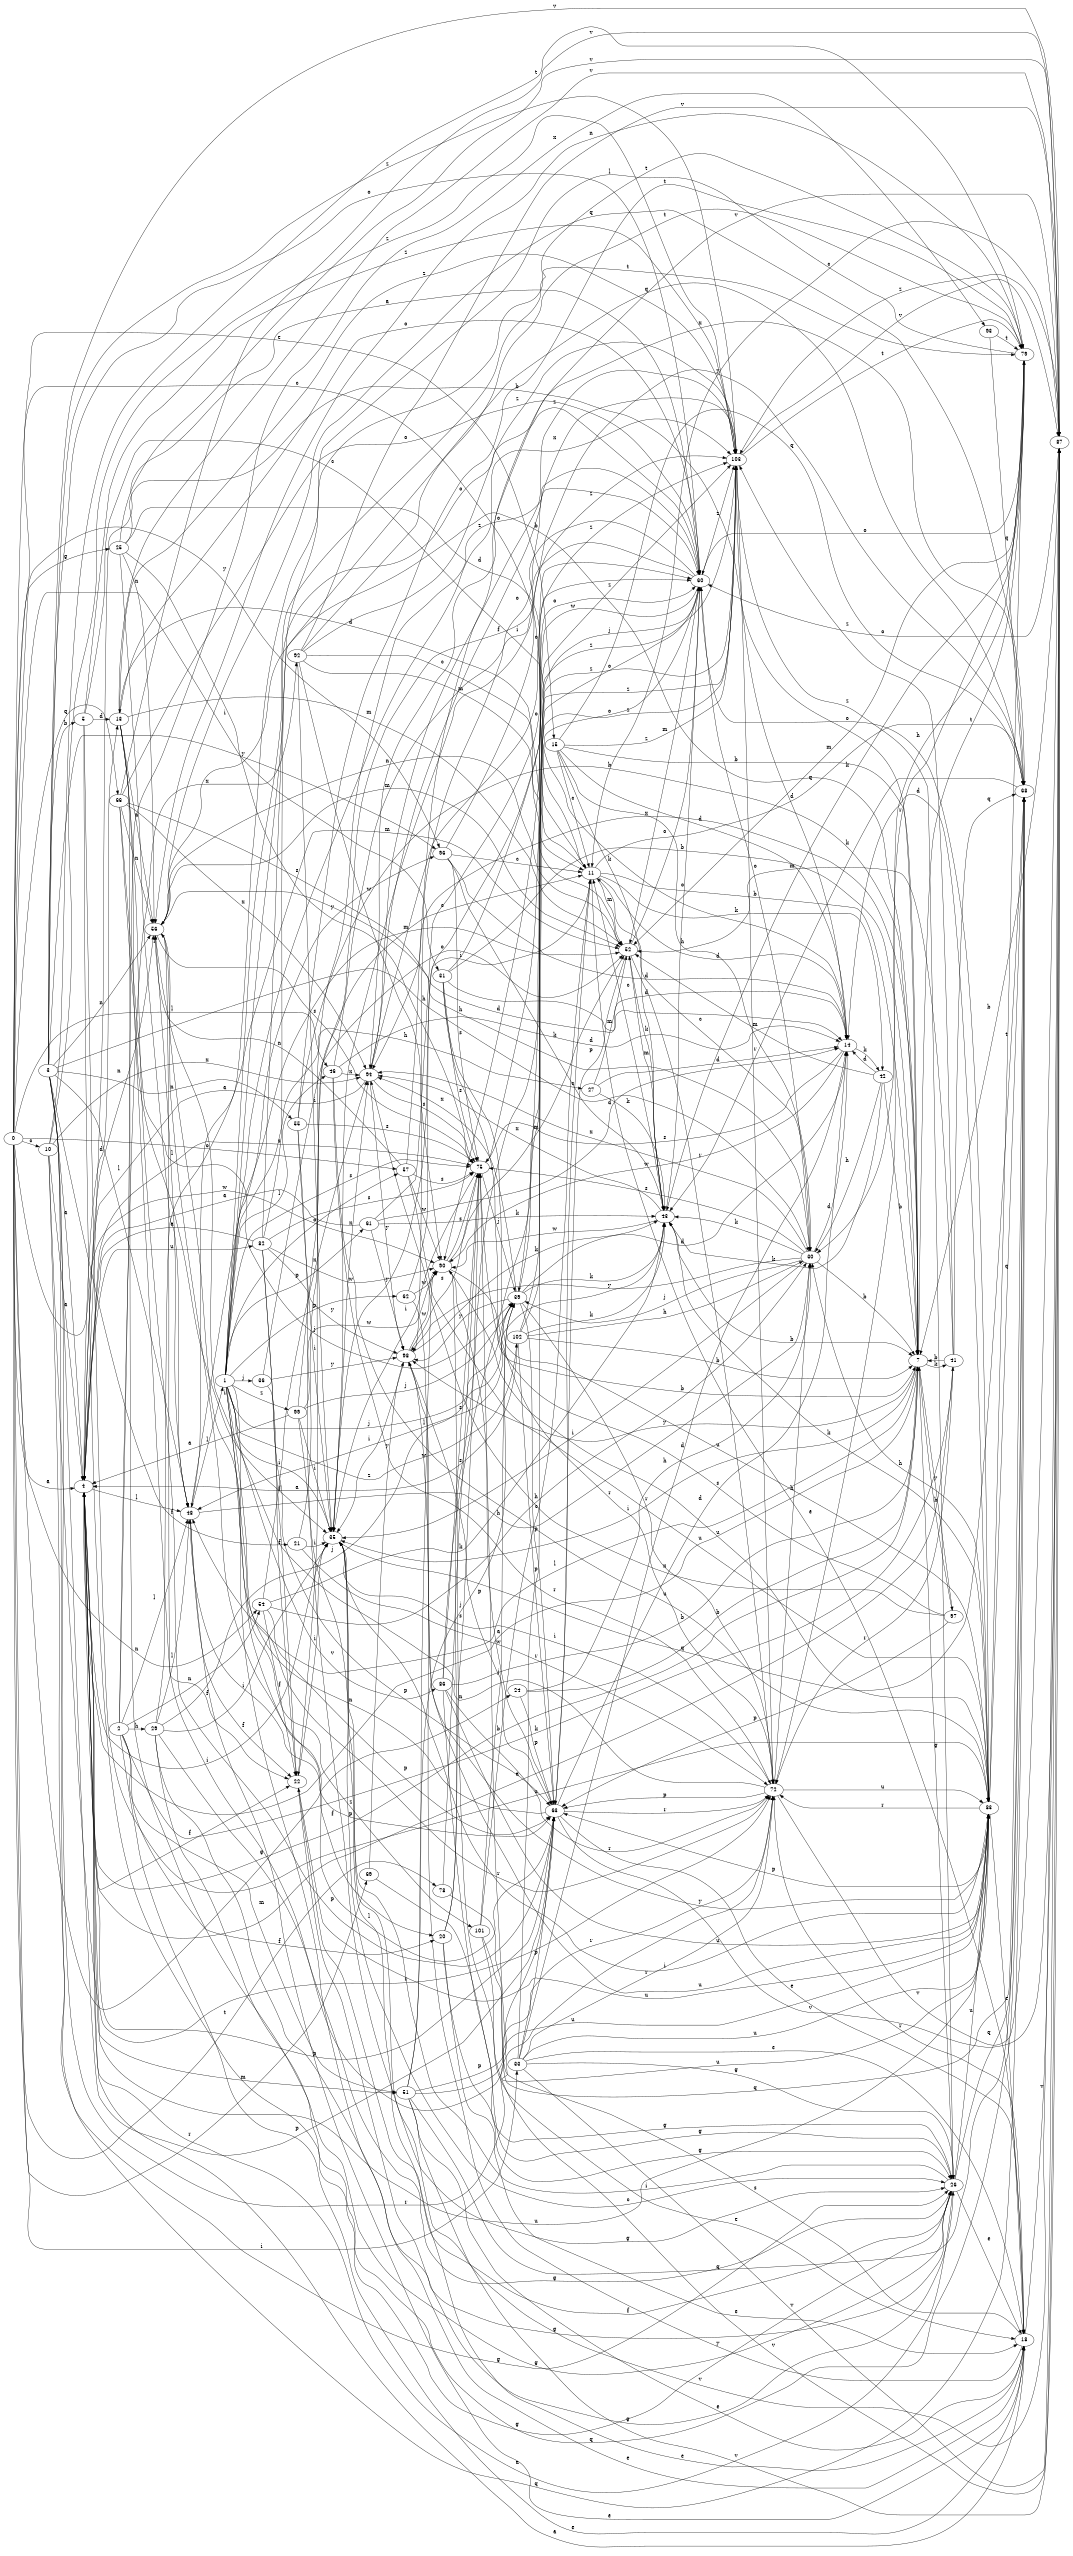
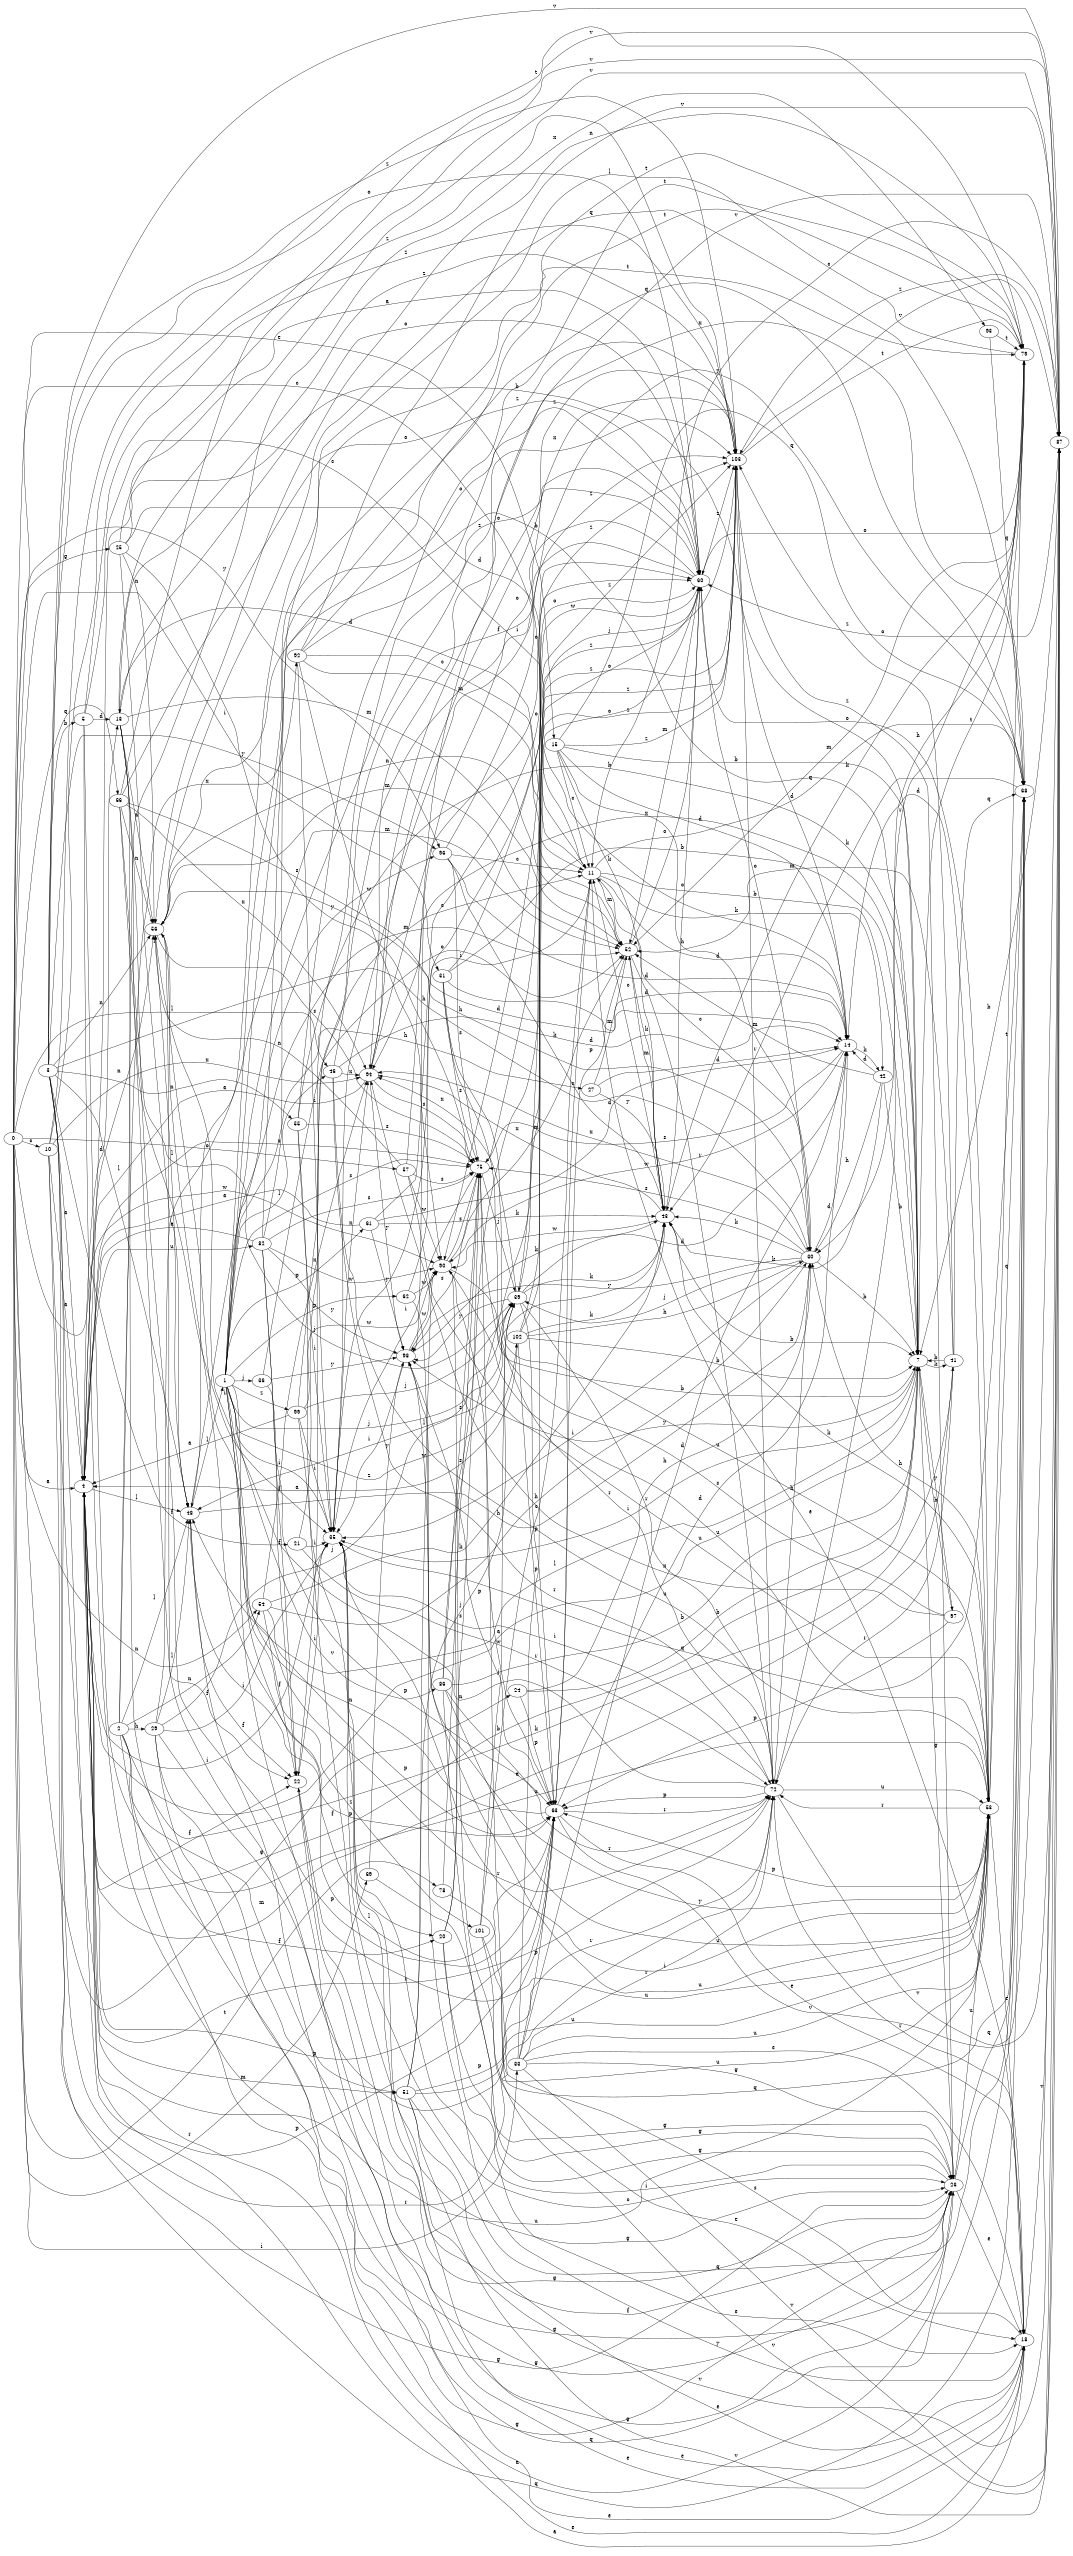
(628, 1102) -> (628, 1102)
(273, 1263) -> none
(989, 1808) -> (989, 1808)
